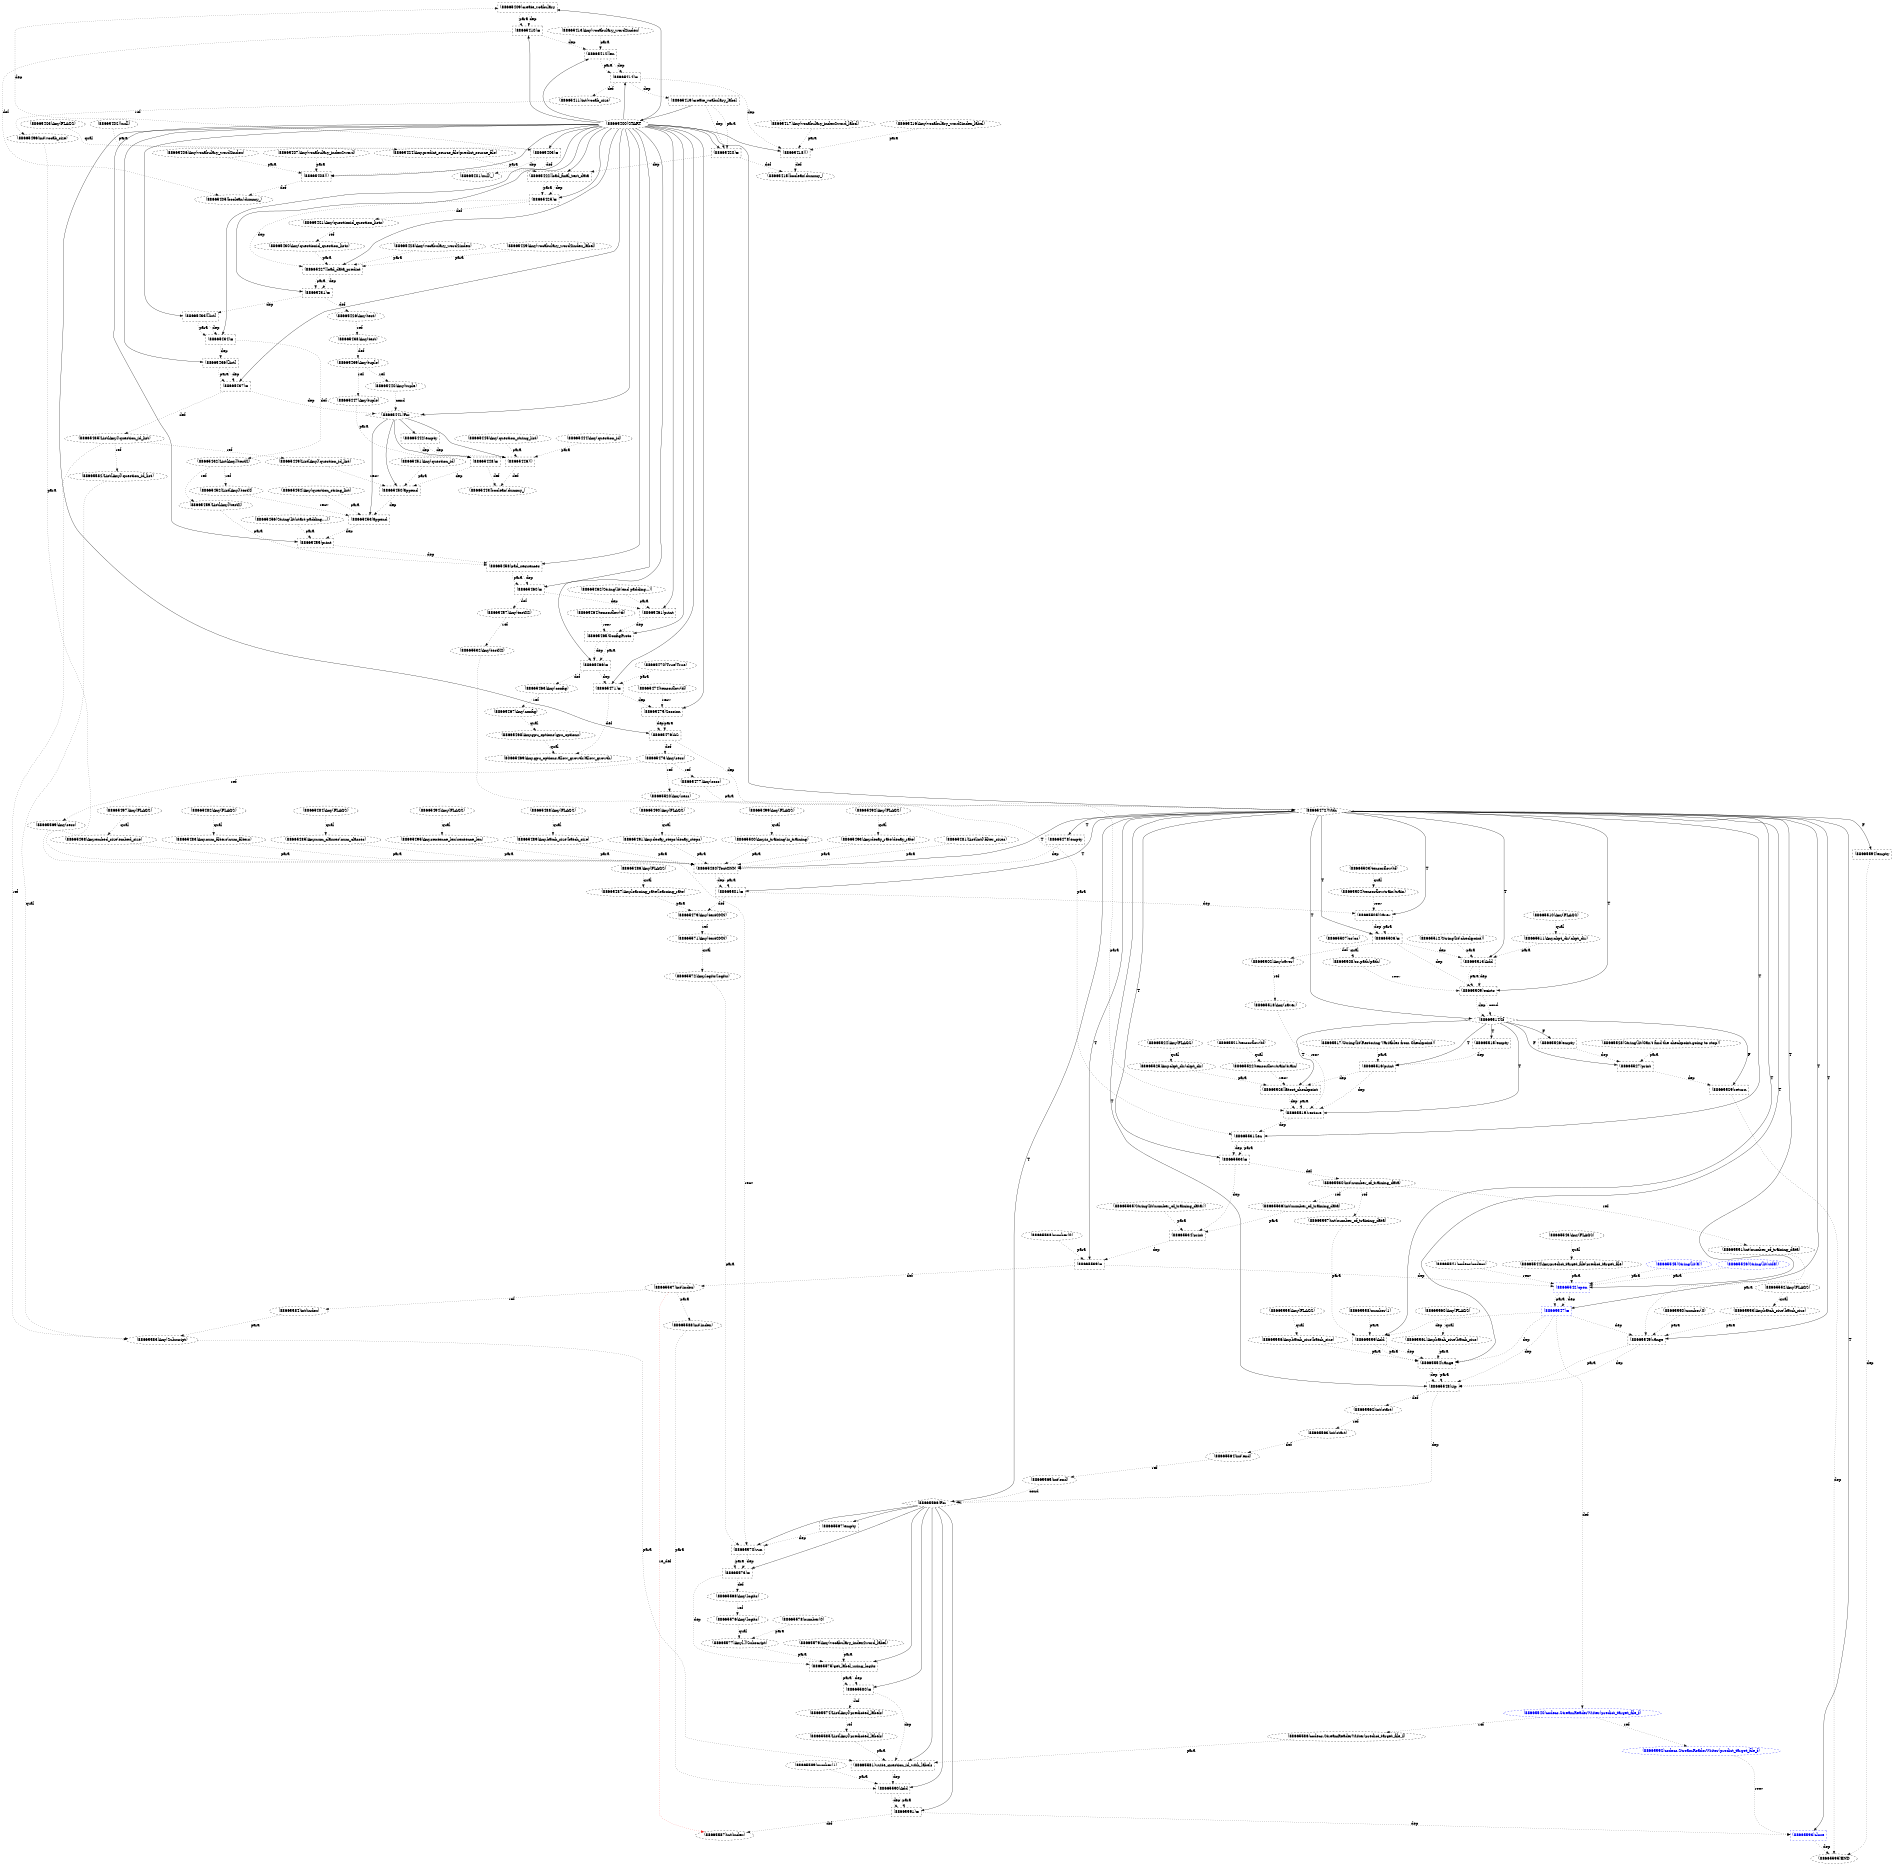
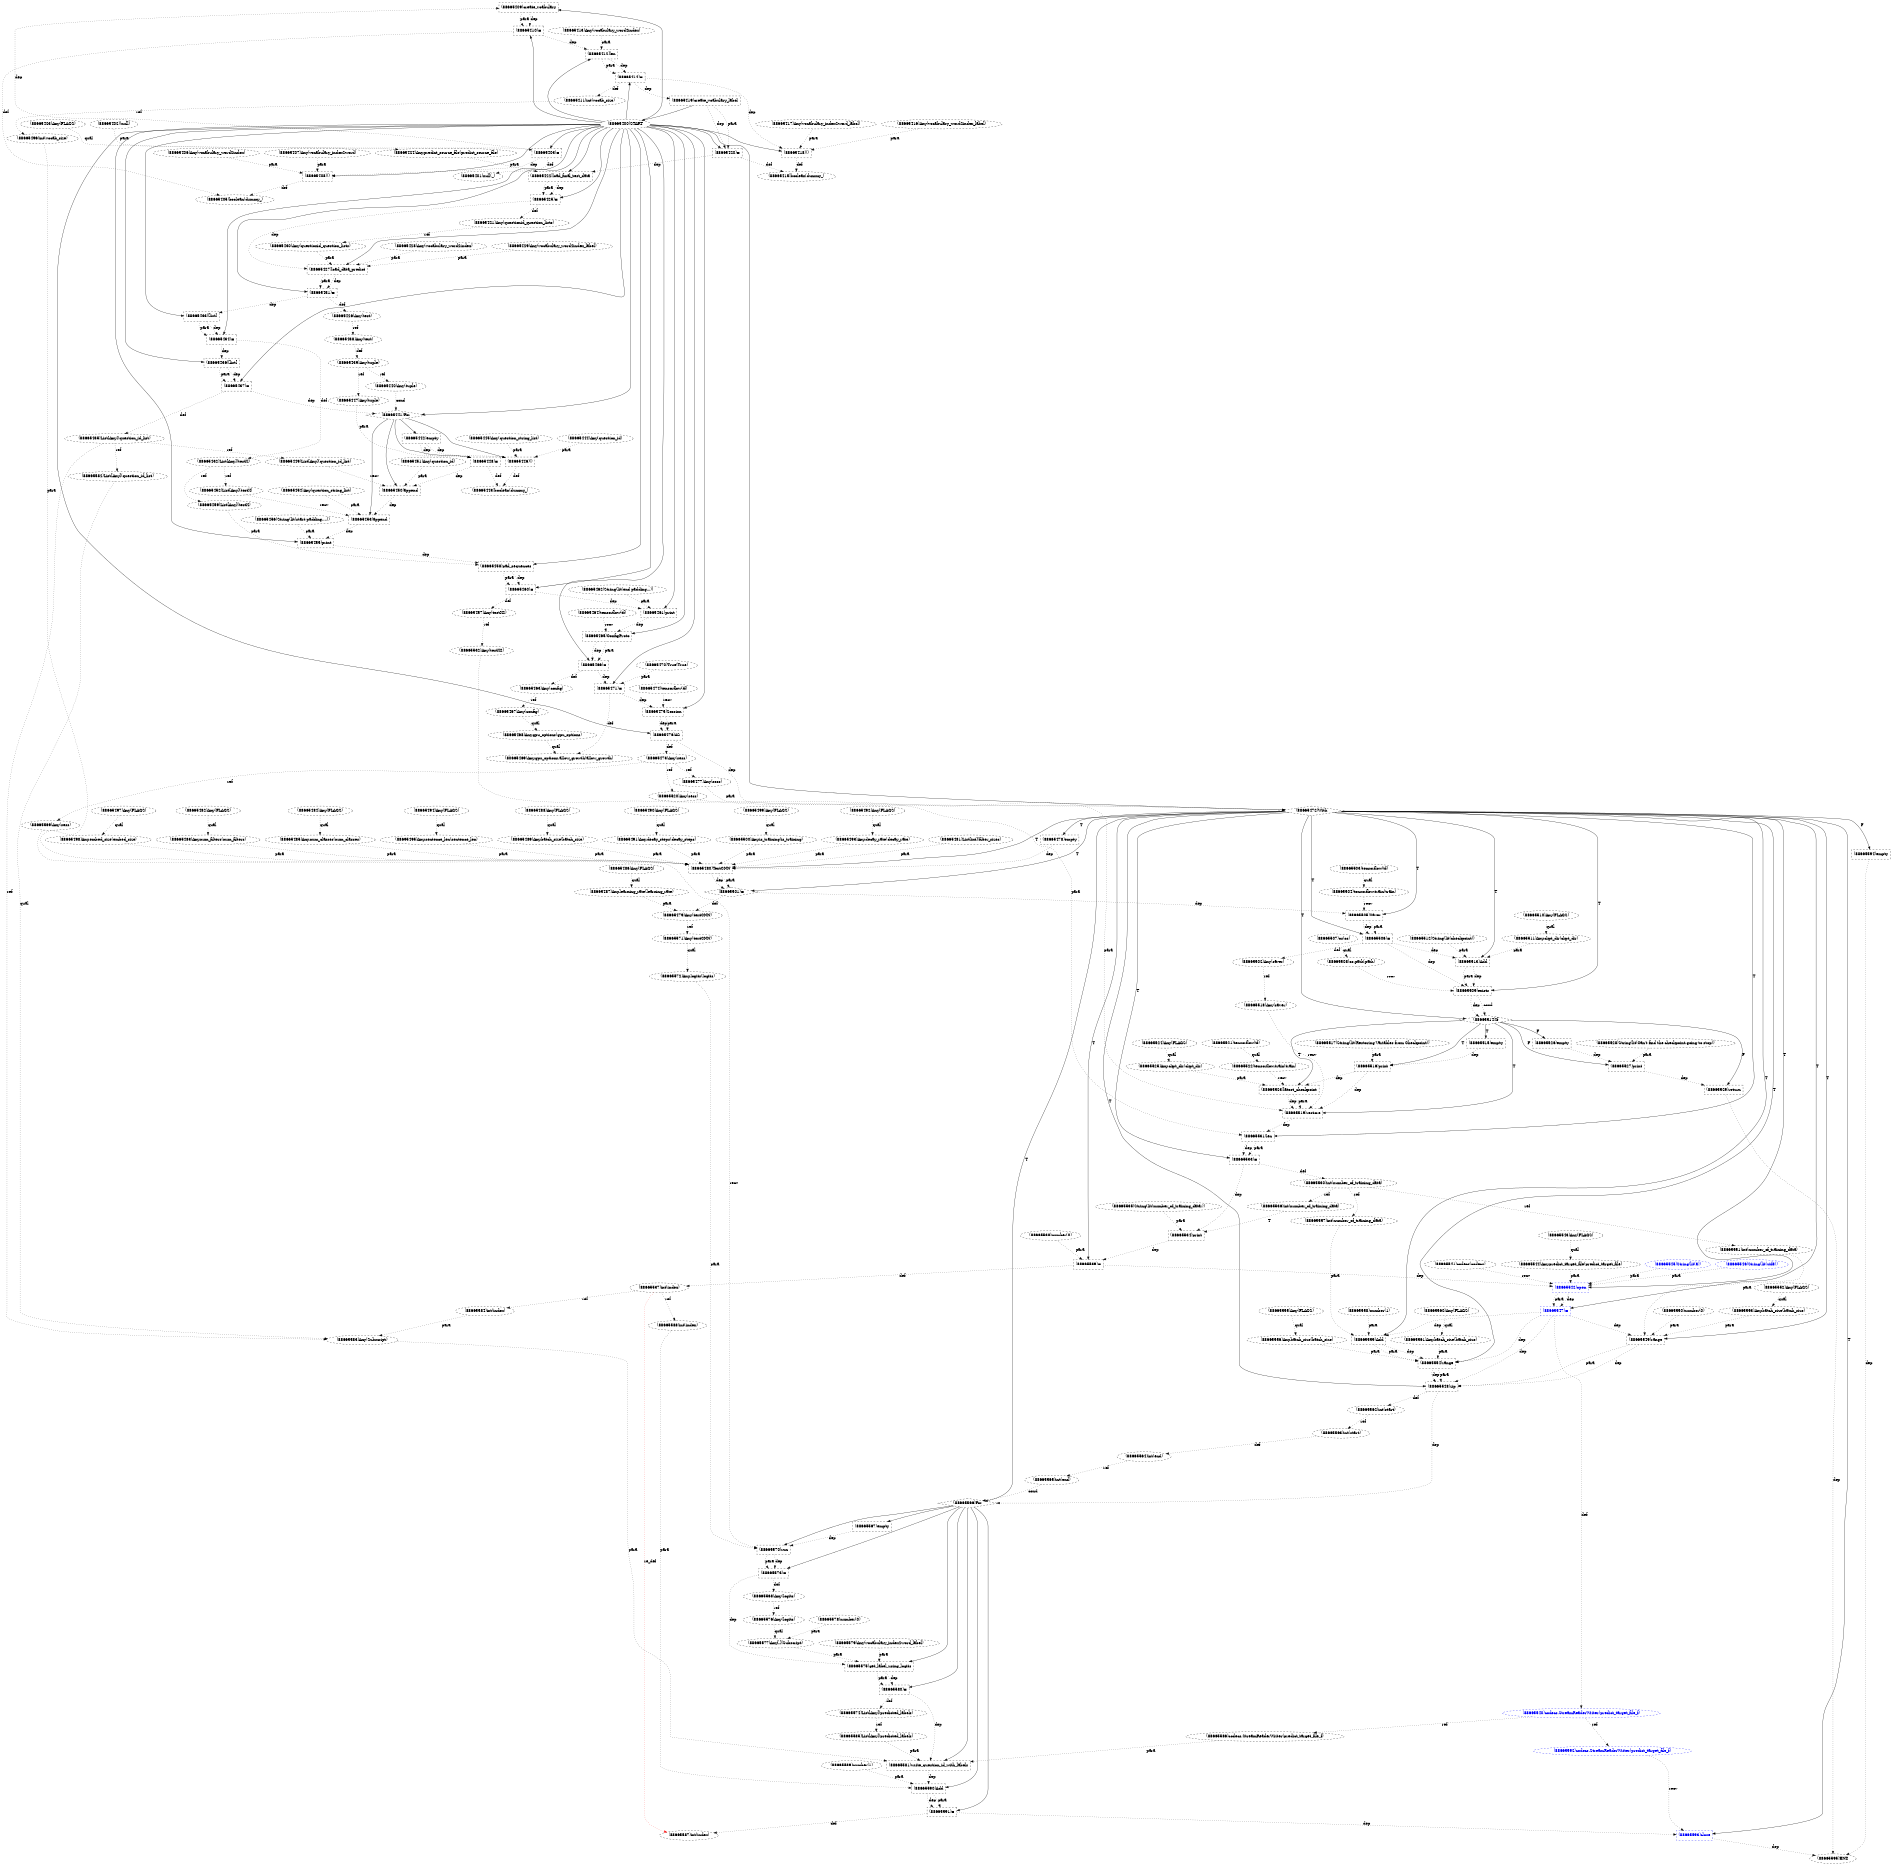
(731, 892) -> (731, 892)
(1273, 1221) -> (1269, 1221)
(685, 1299) -> (668, 1299)
